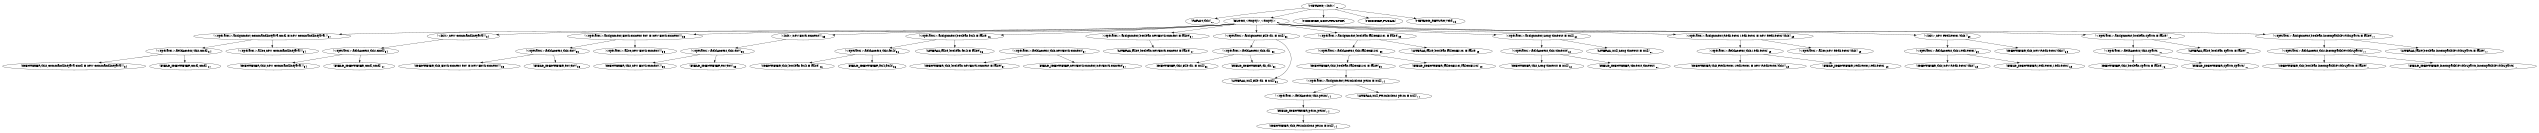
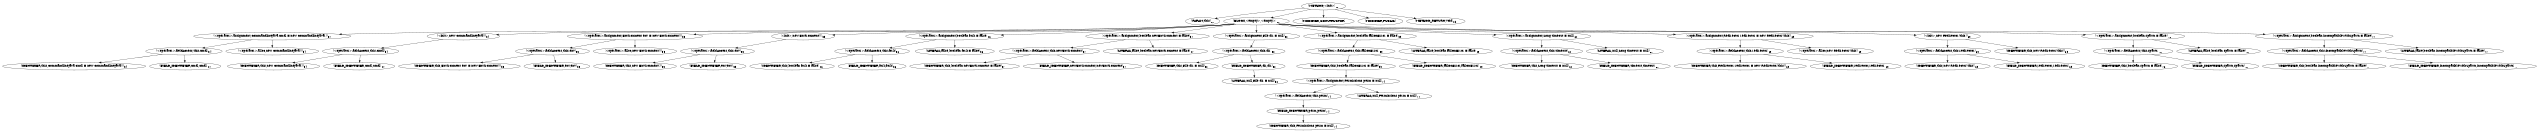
none -> (1099, 44)
(1291, 58) -> (1254, 73)
